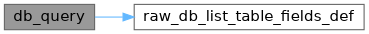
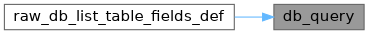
(109, 17) -> (249, 17)
